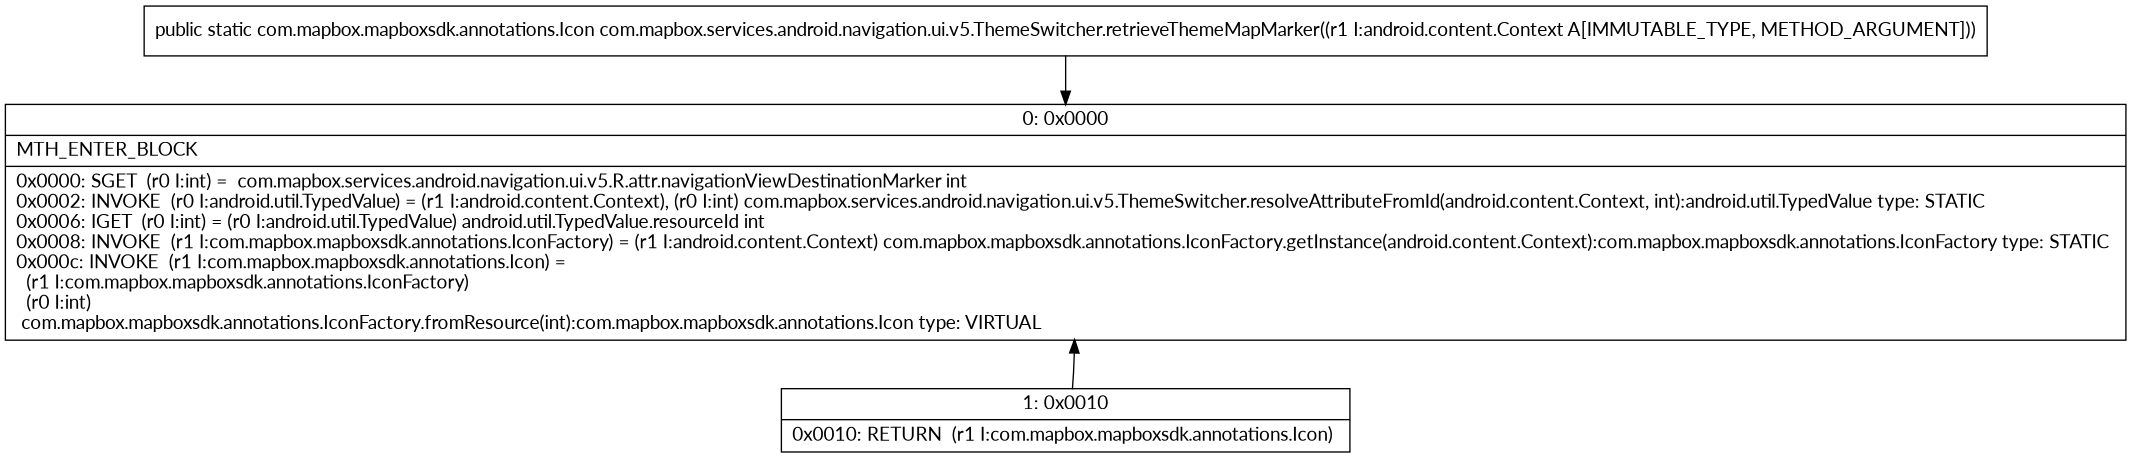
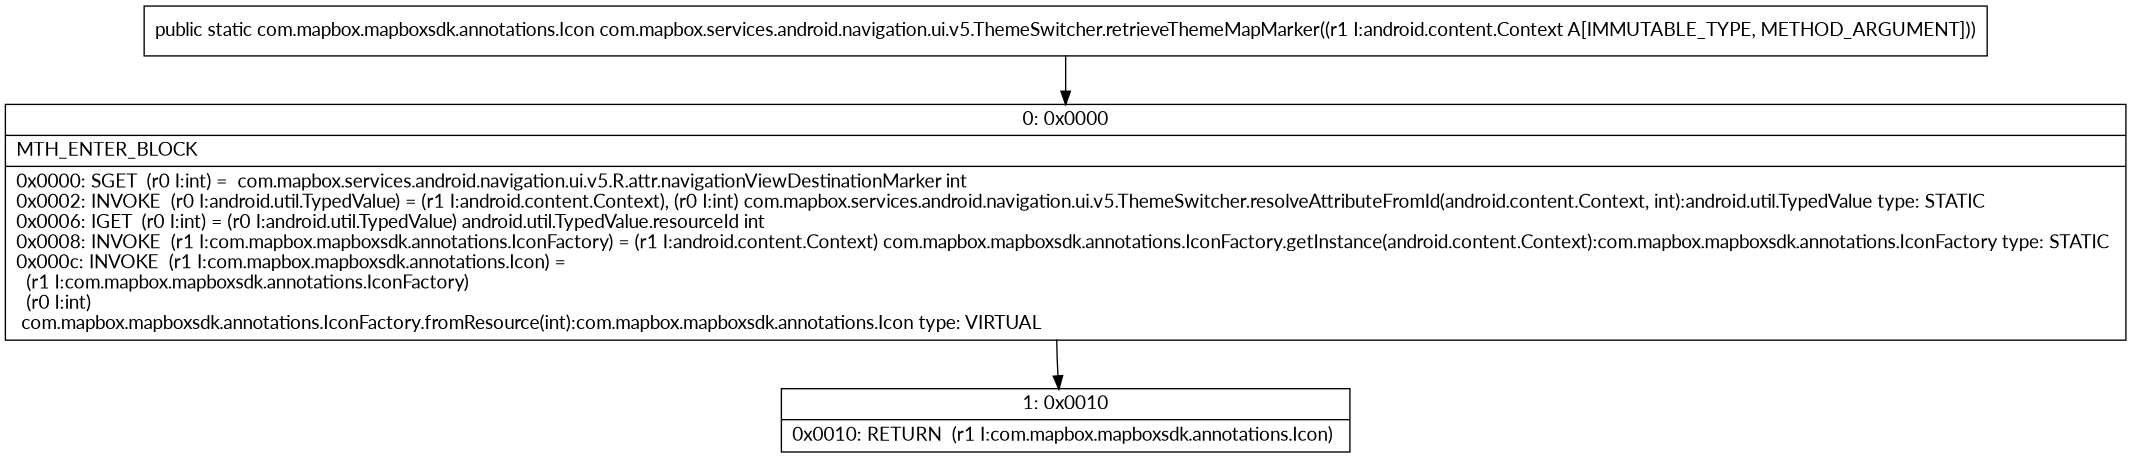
(1074, 371) -> (1057, 358)
